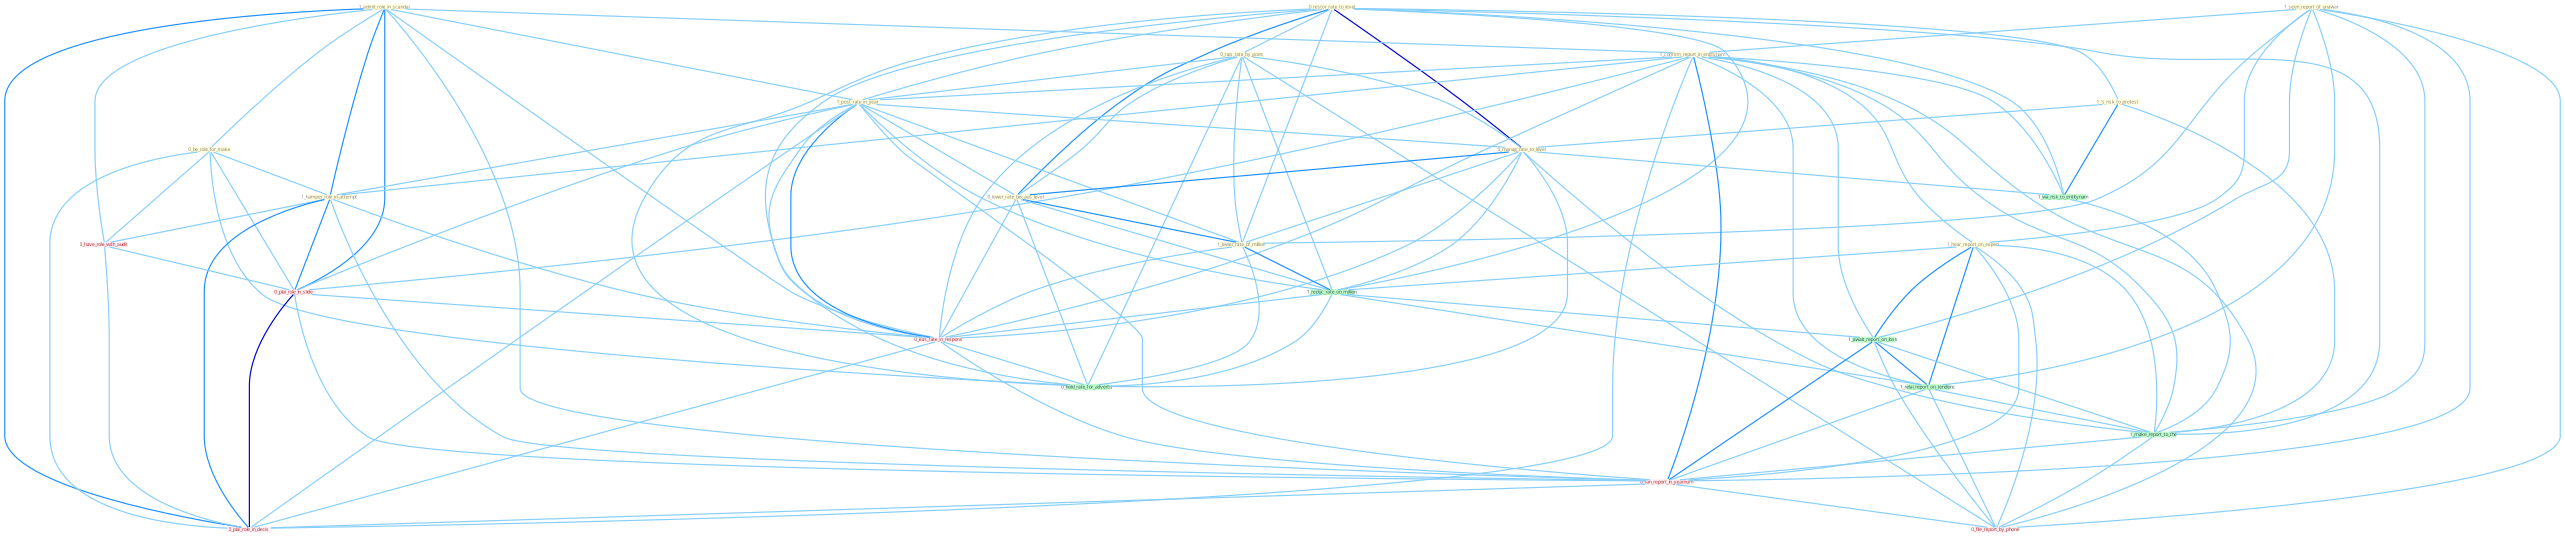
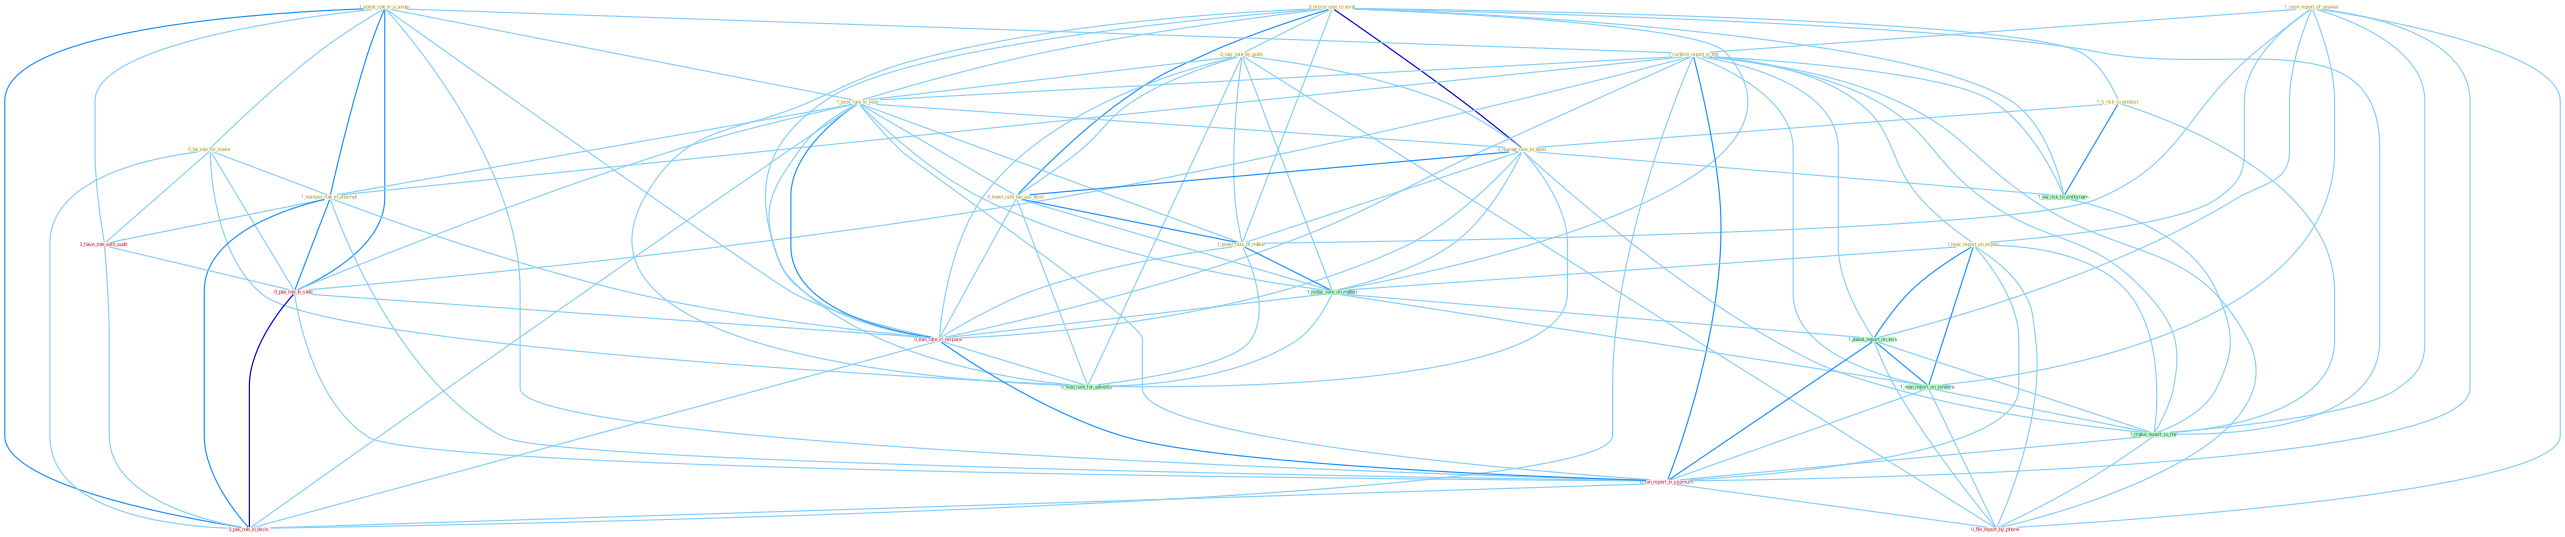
(1693, 55) -> (1693, 55)
(1281, 460) -> (1281, 460)
